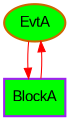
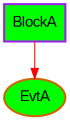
(28, 55) -> none
